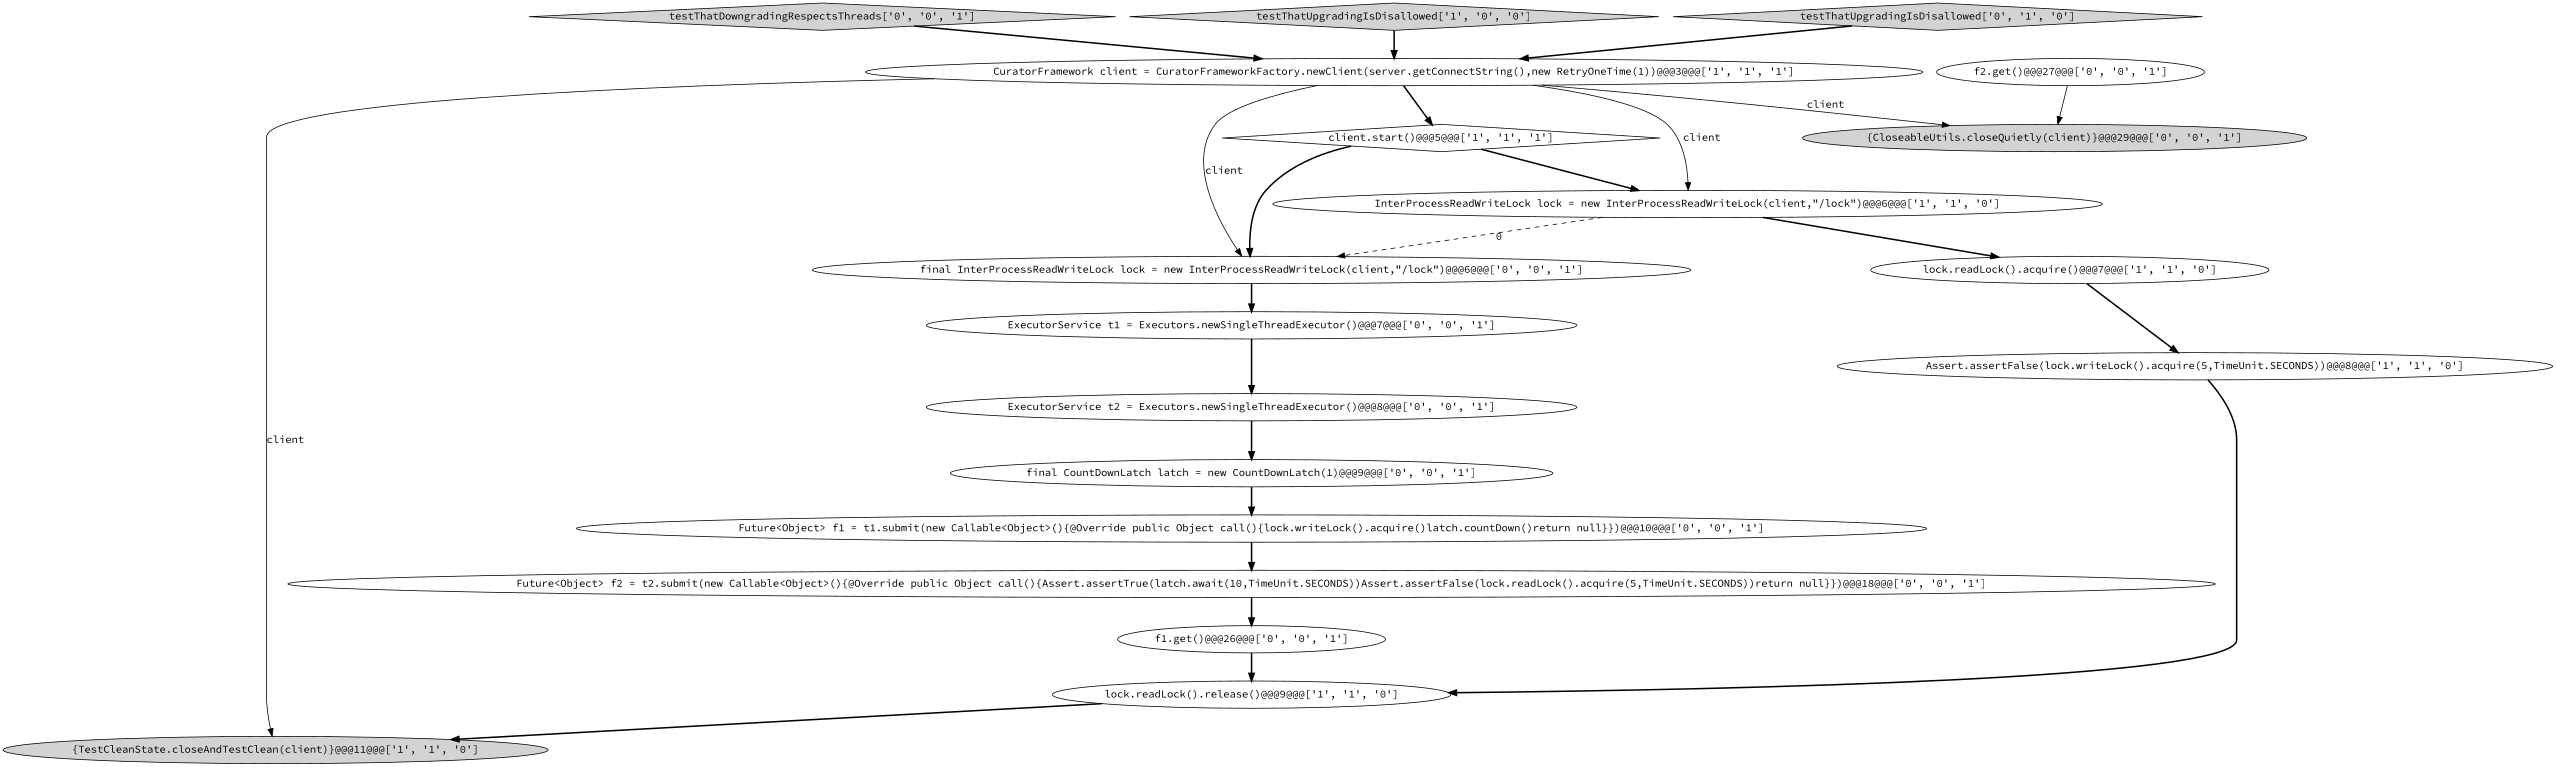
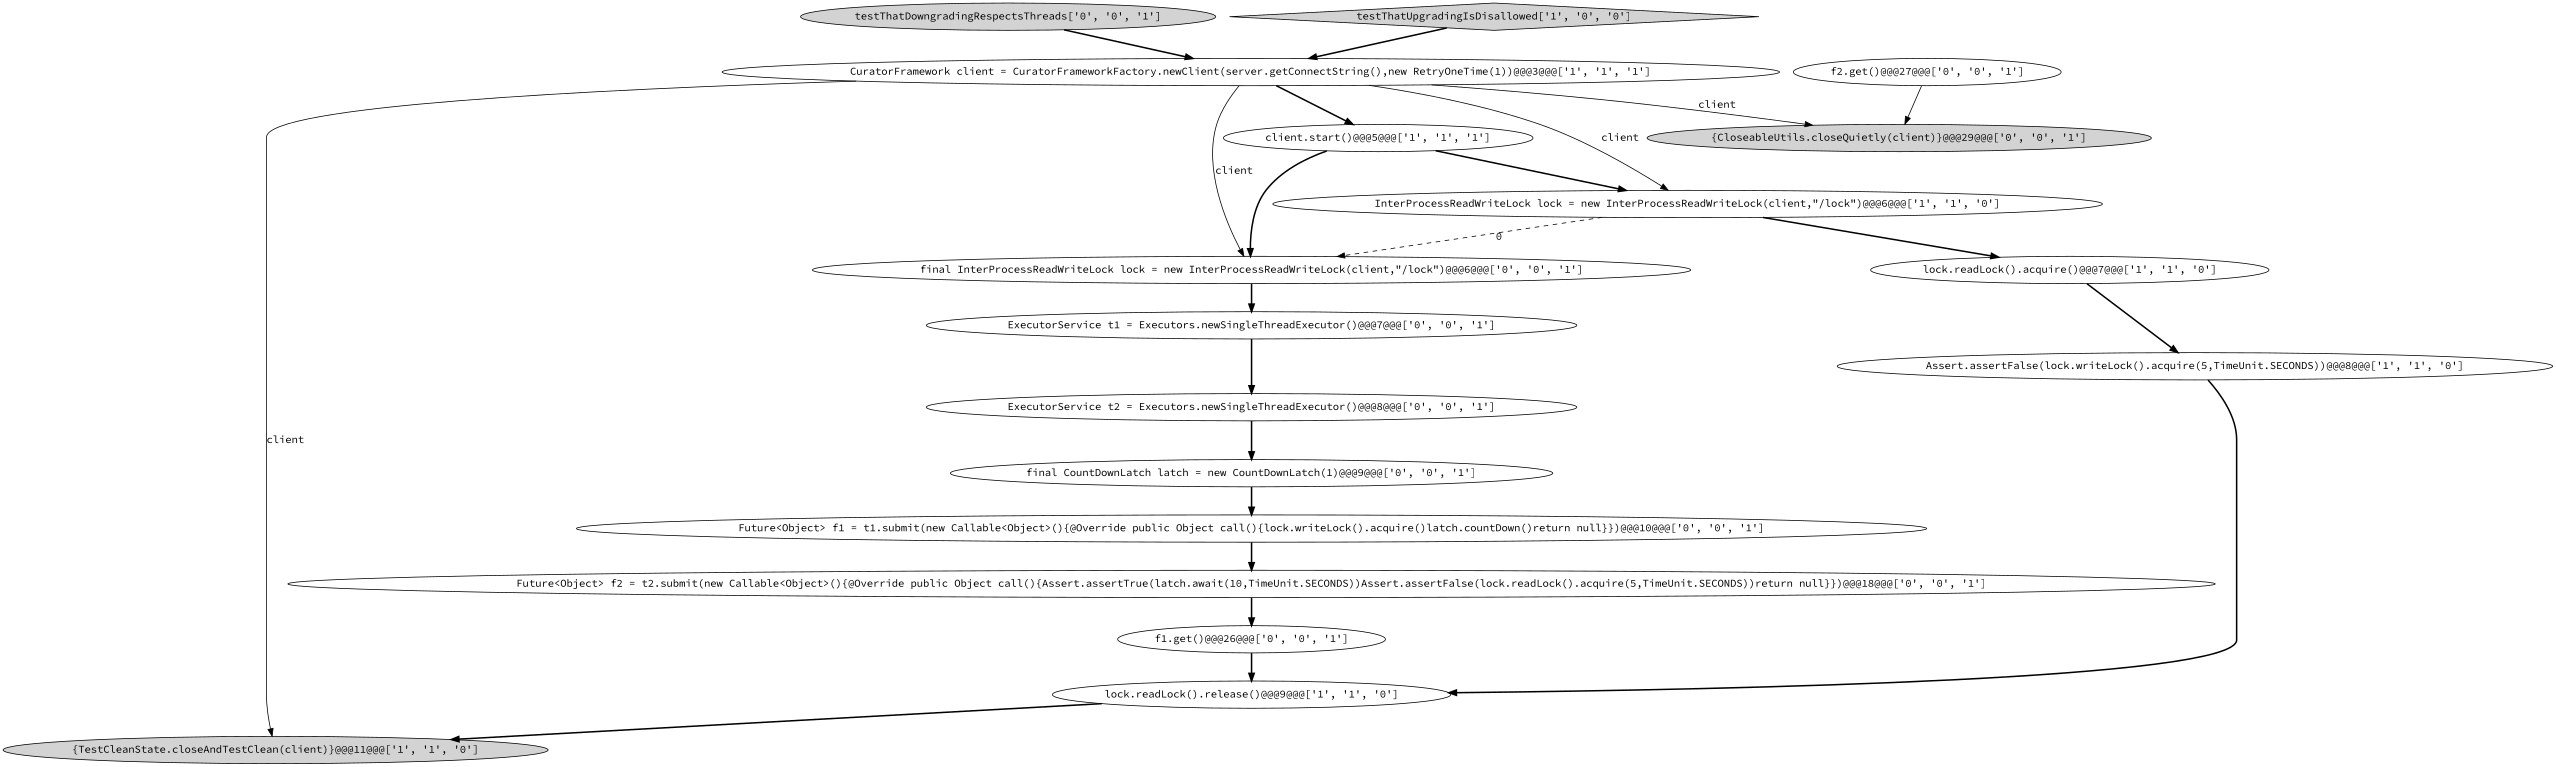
(822, 17) -> (1008, 17)
(1938, 17) -> none
(1441, 138) -> (1378, 138)
